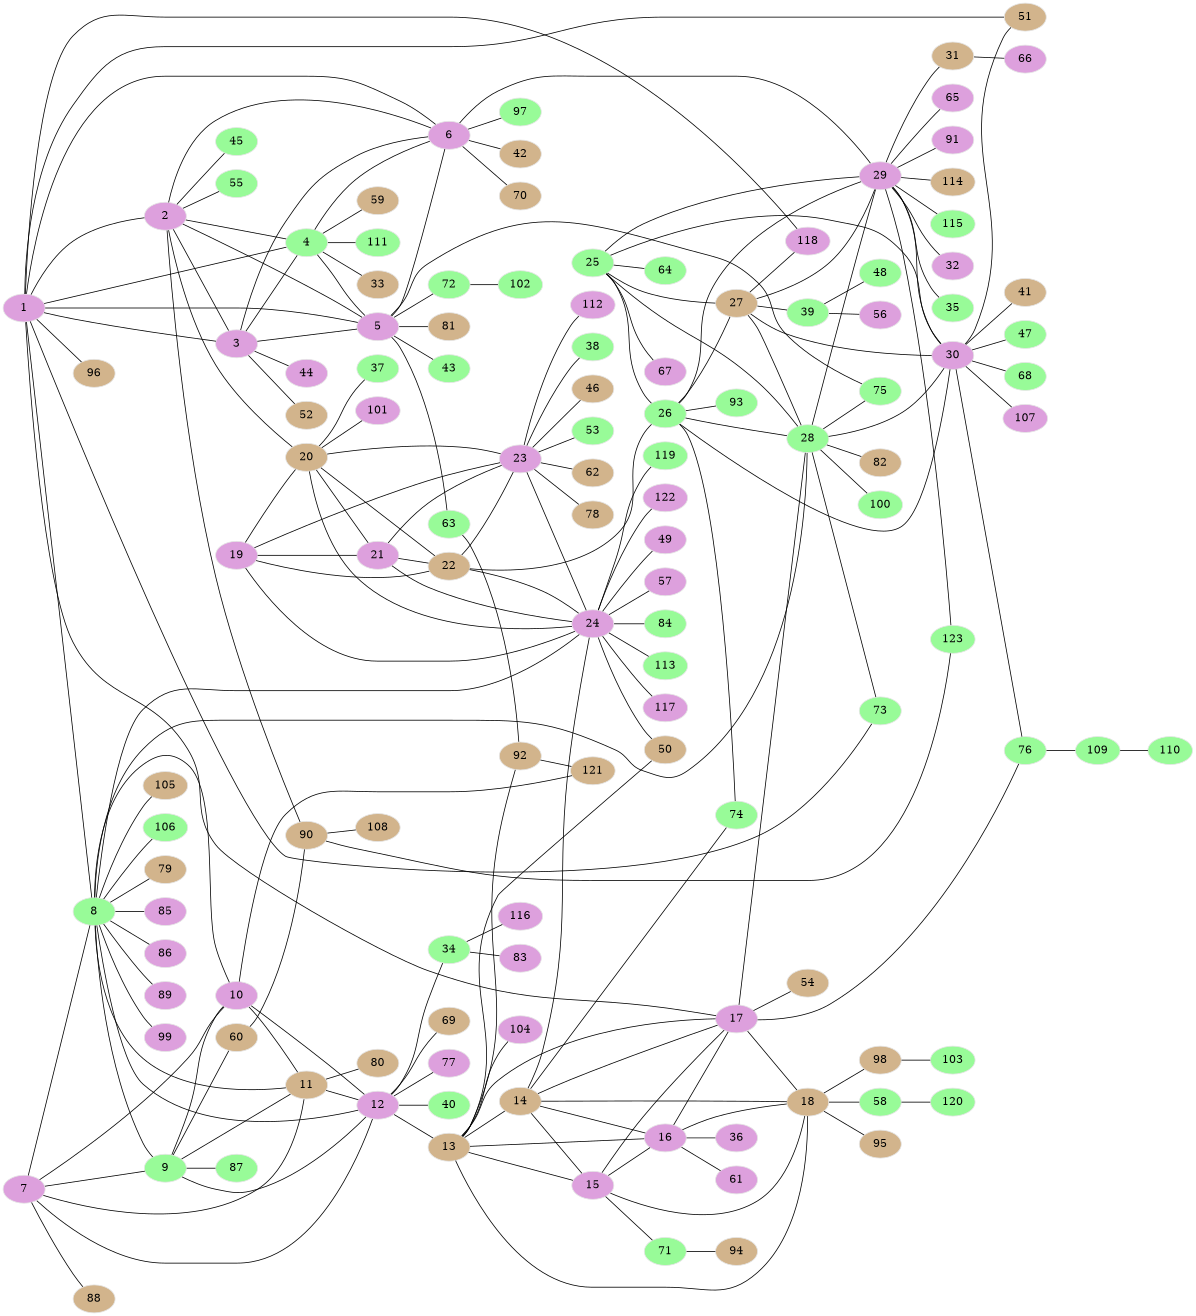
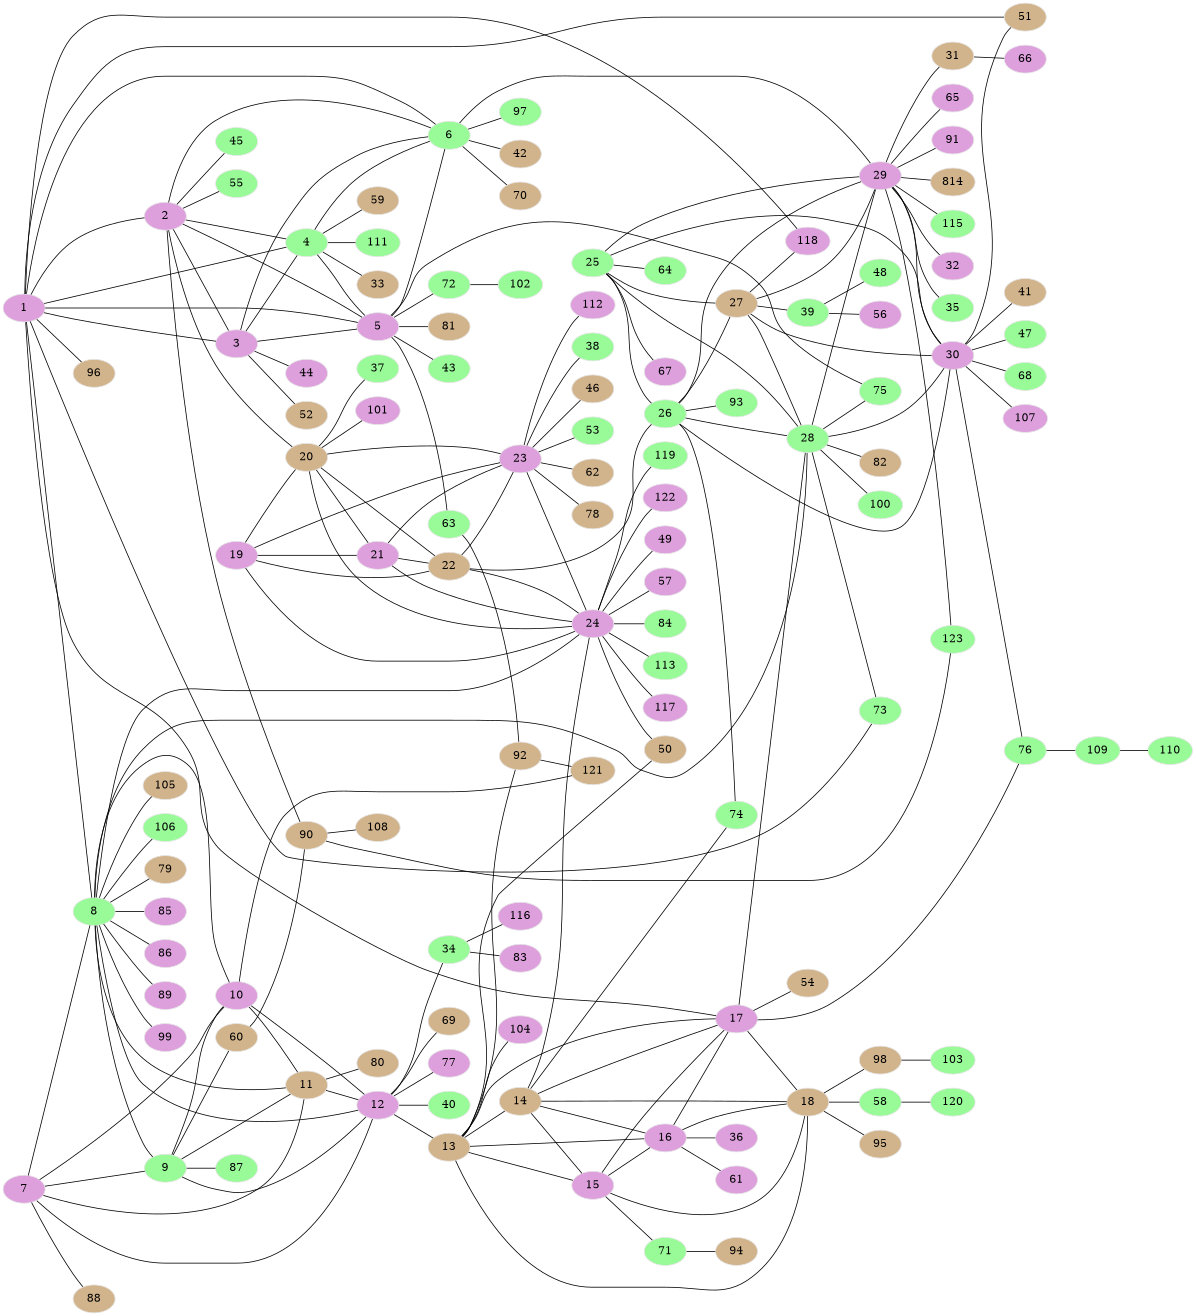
(449, 135) -> (449, 135)
(953, 182) -> (953, 182)
